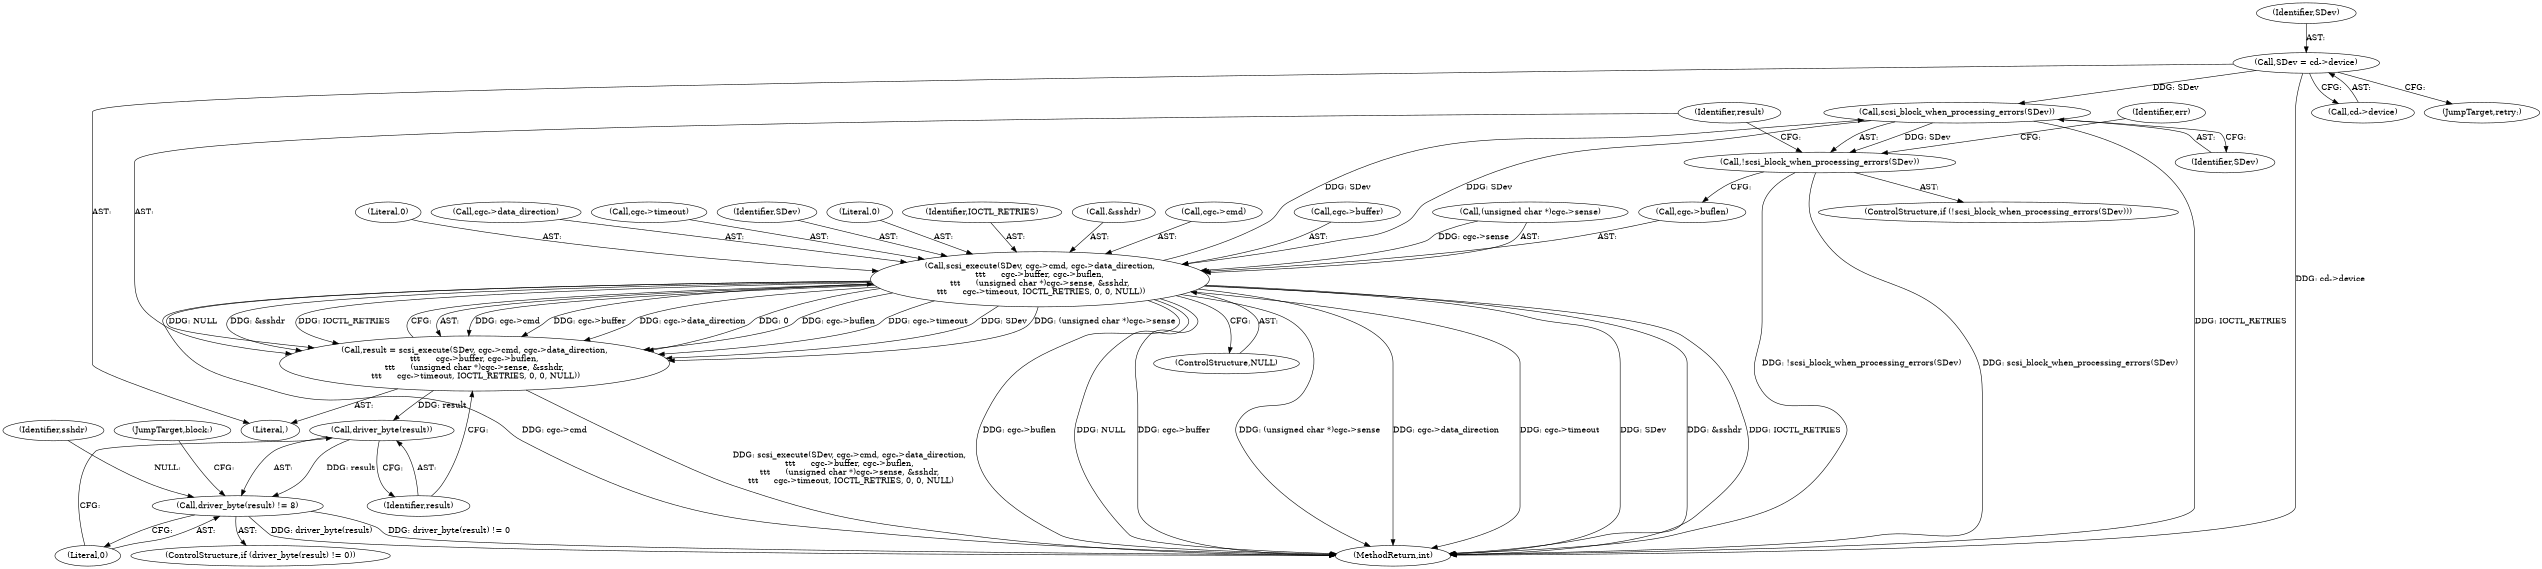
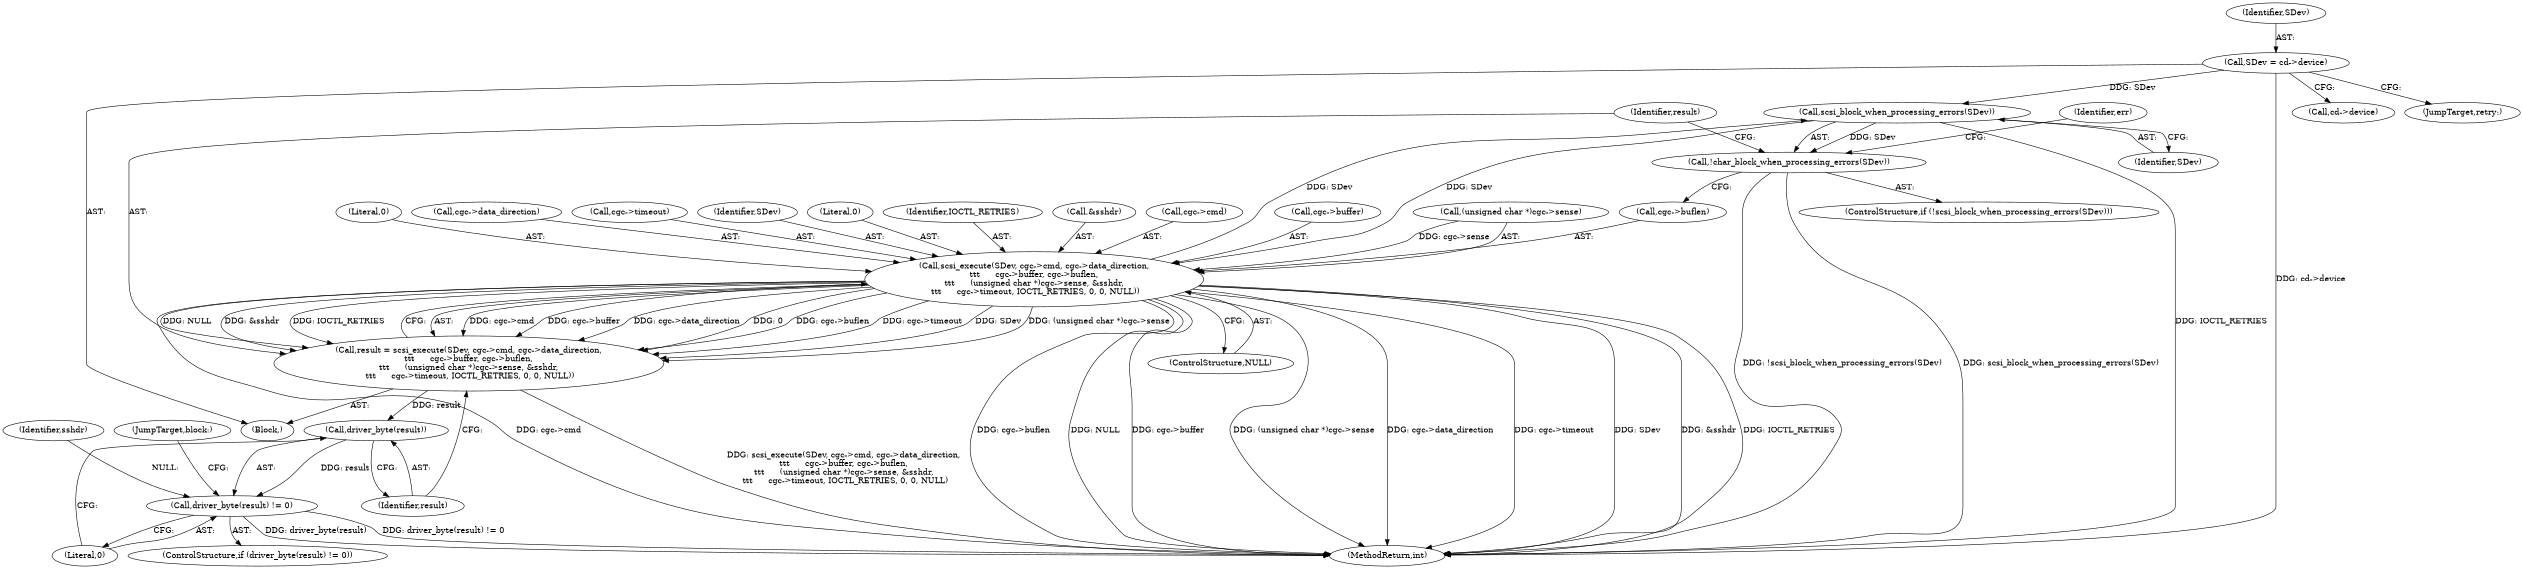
(2348, 87) -> none
(1820, 163) -> (1789, 163)
(270, 430) -> (267, 430)
(238, 506) -> (232, 506)
